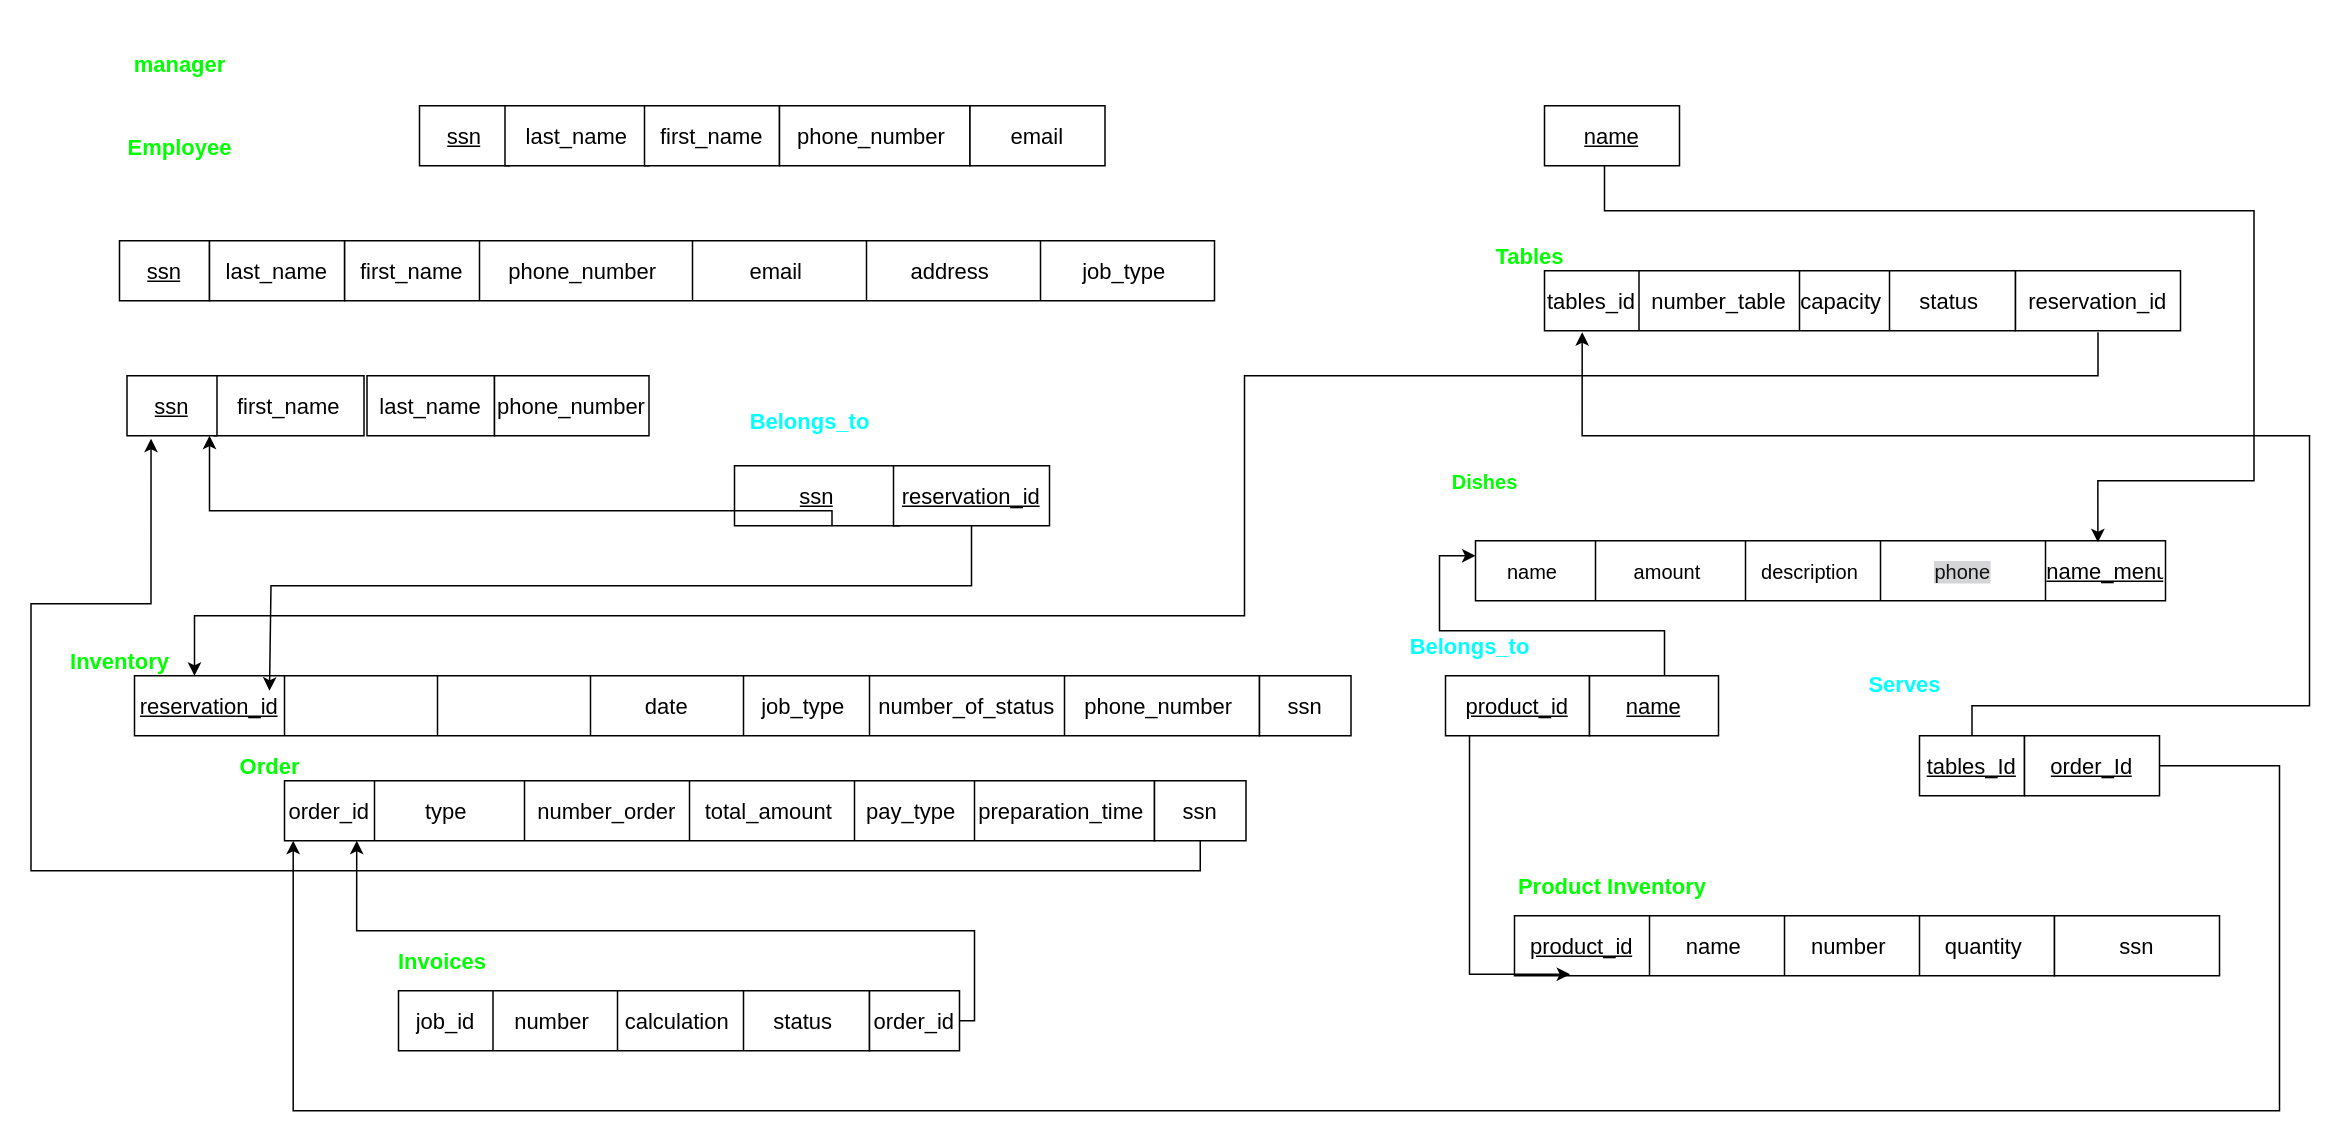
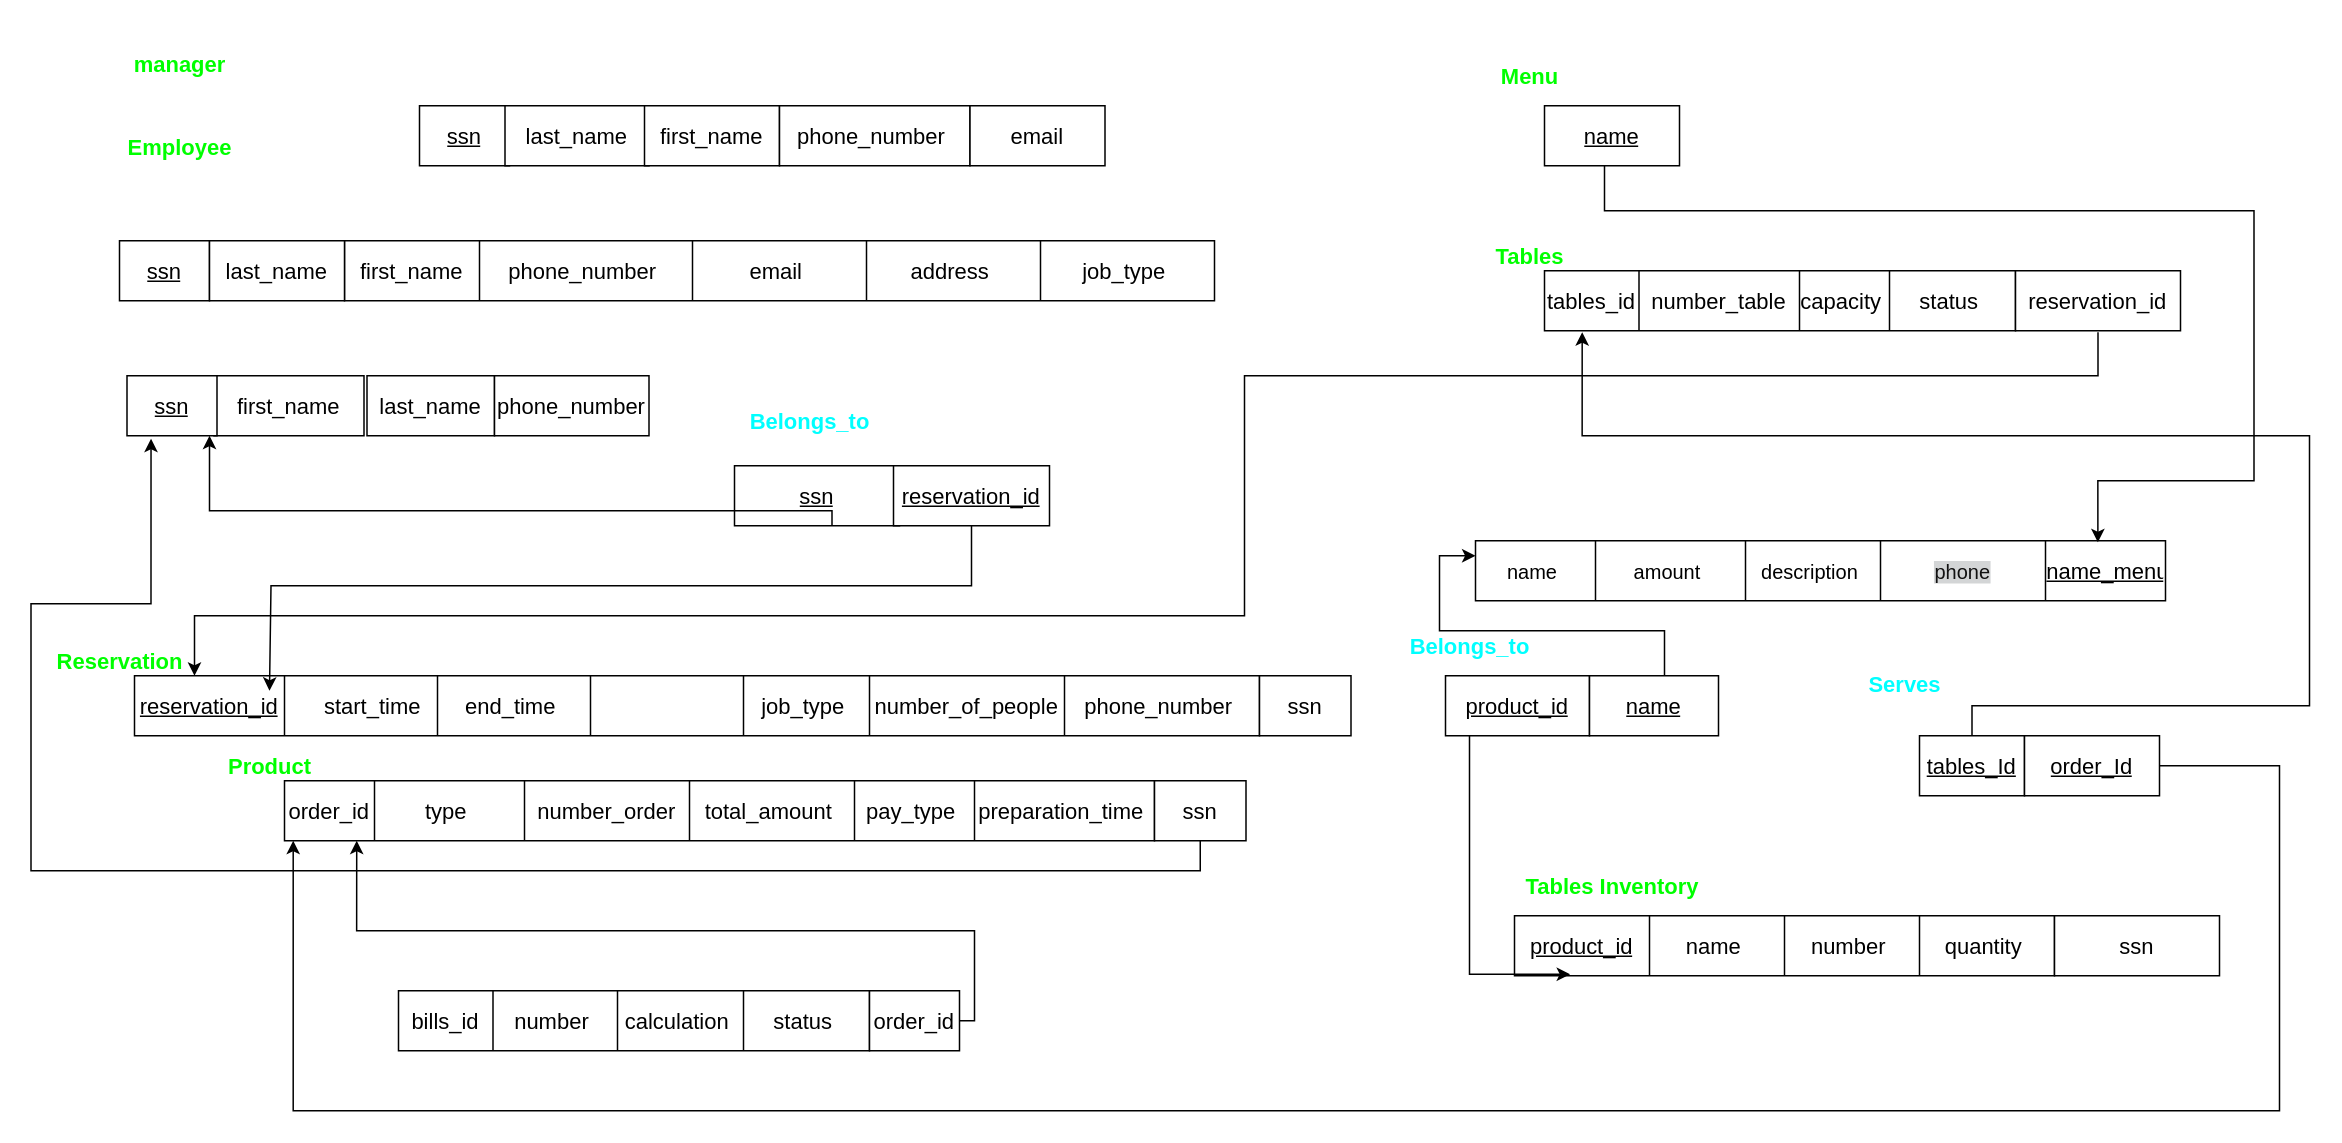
none -> (1529, 76)
(1484, 481) -> none
(120, 661) -> (120, 661)
none -> (376, 706)
none -> (514, 706)
(667, 706) -> none
(967, 706) -> (967, 706)
(270, 766) -> (270, 766)
(1613, 886) -> (1613, 886)
(442, 961) -> none
(446, 1021) -> (446, 1021)
